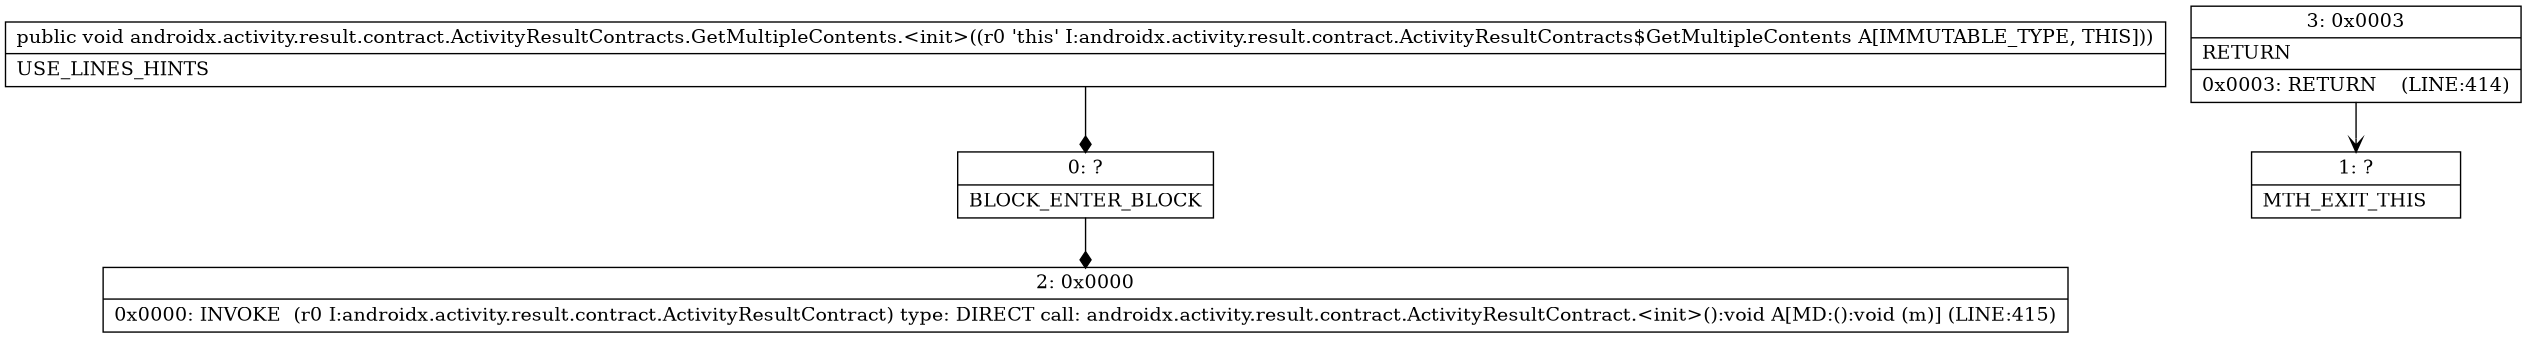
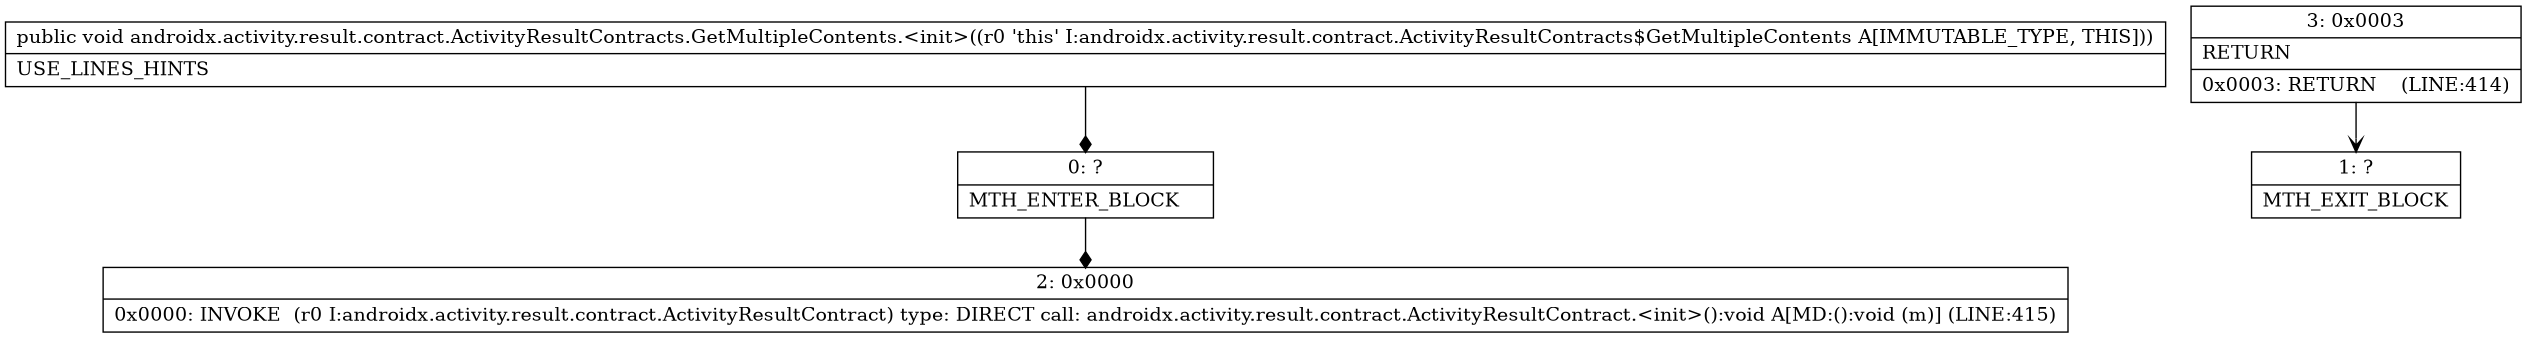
(1086, 201) -> (1075, 201)
(2345, 201) -> (2356, 201)
